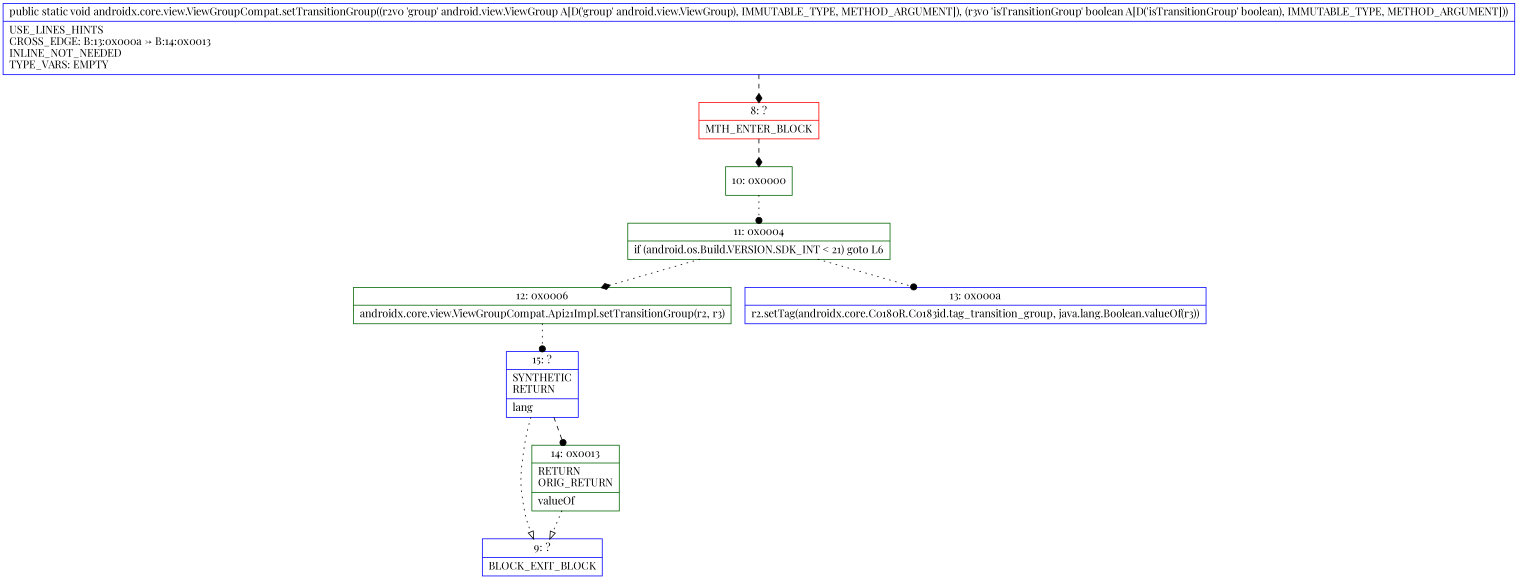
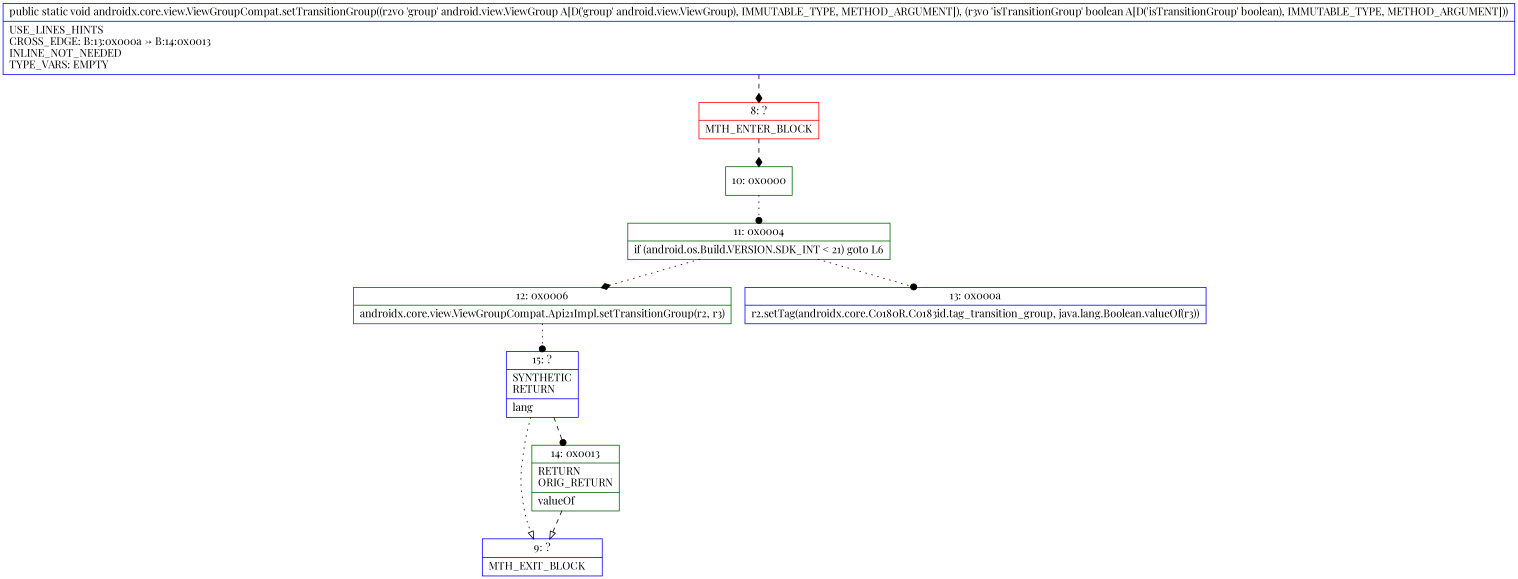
(557, 521) -> (557, 521)
(542, 566) -> (537, 566)
